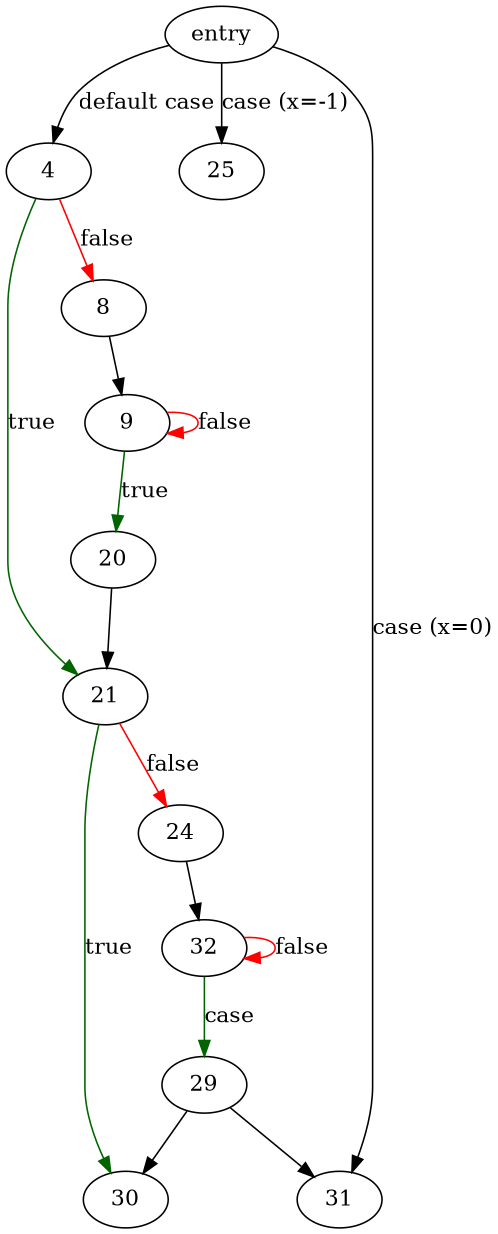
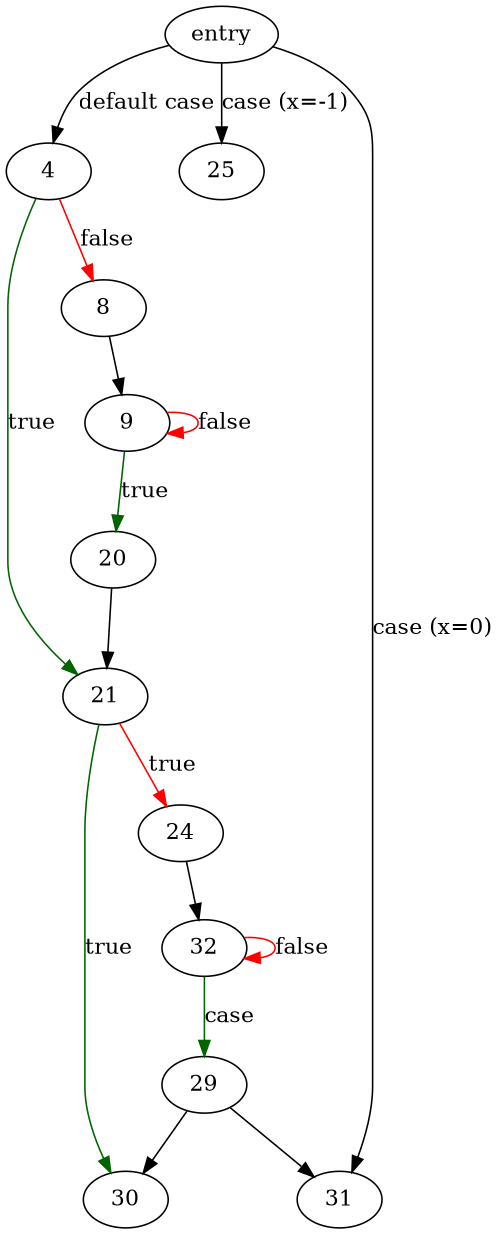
(173, 765) -> (173, 765)
